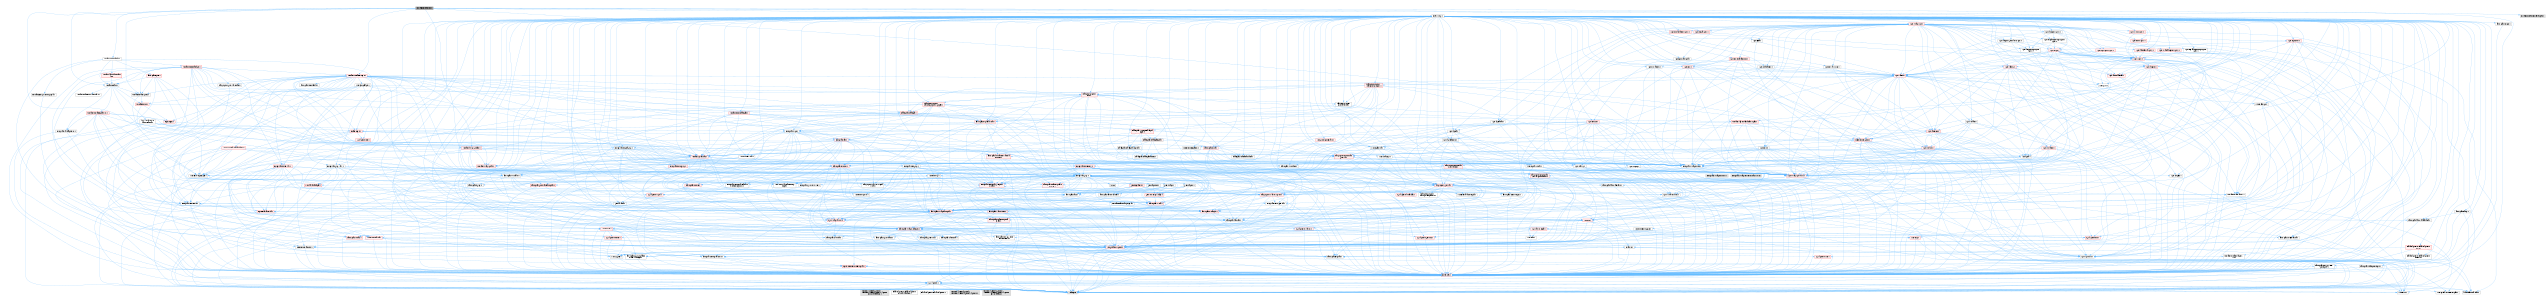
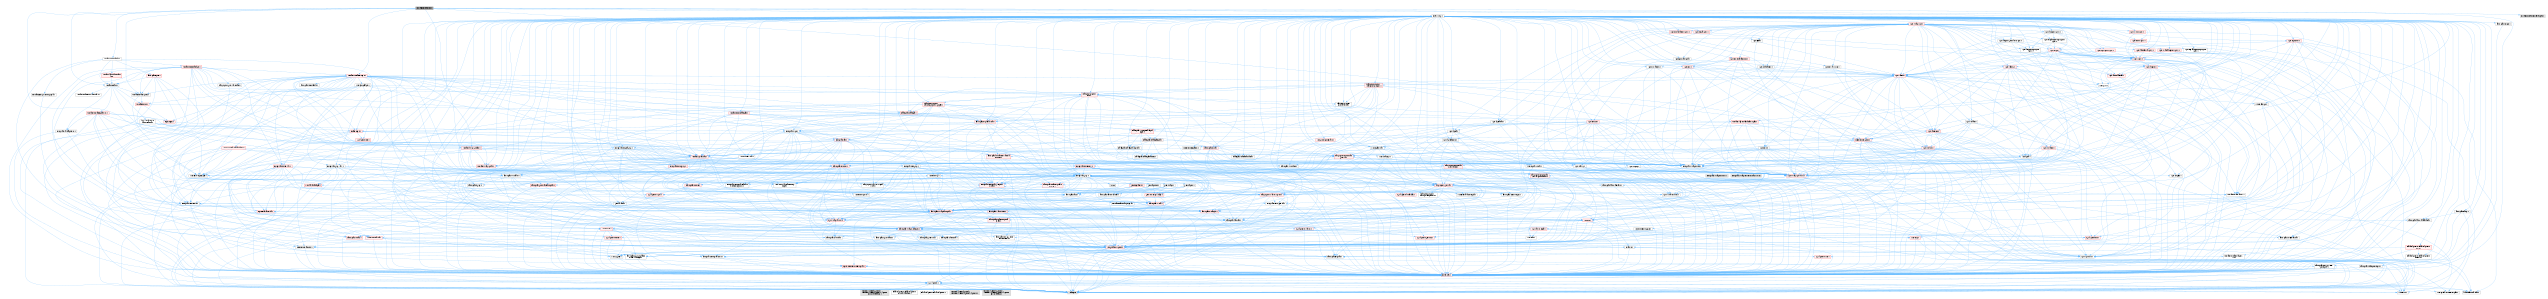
(810, 185) -> none
